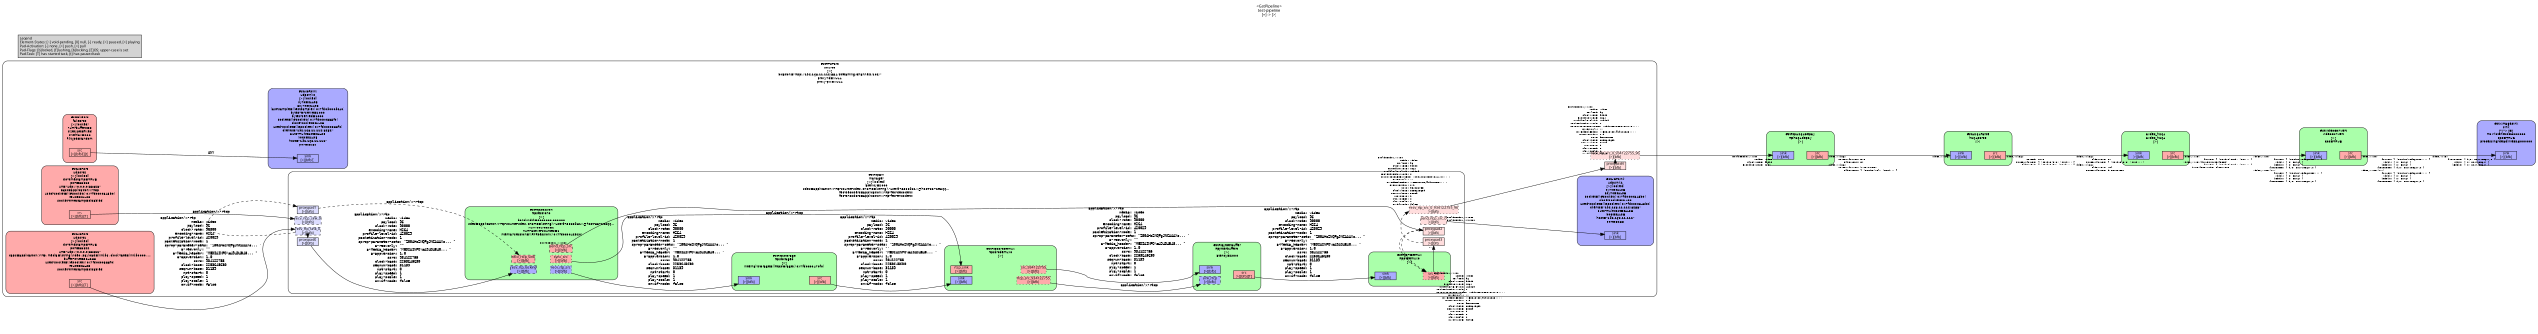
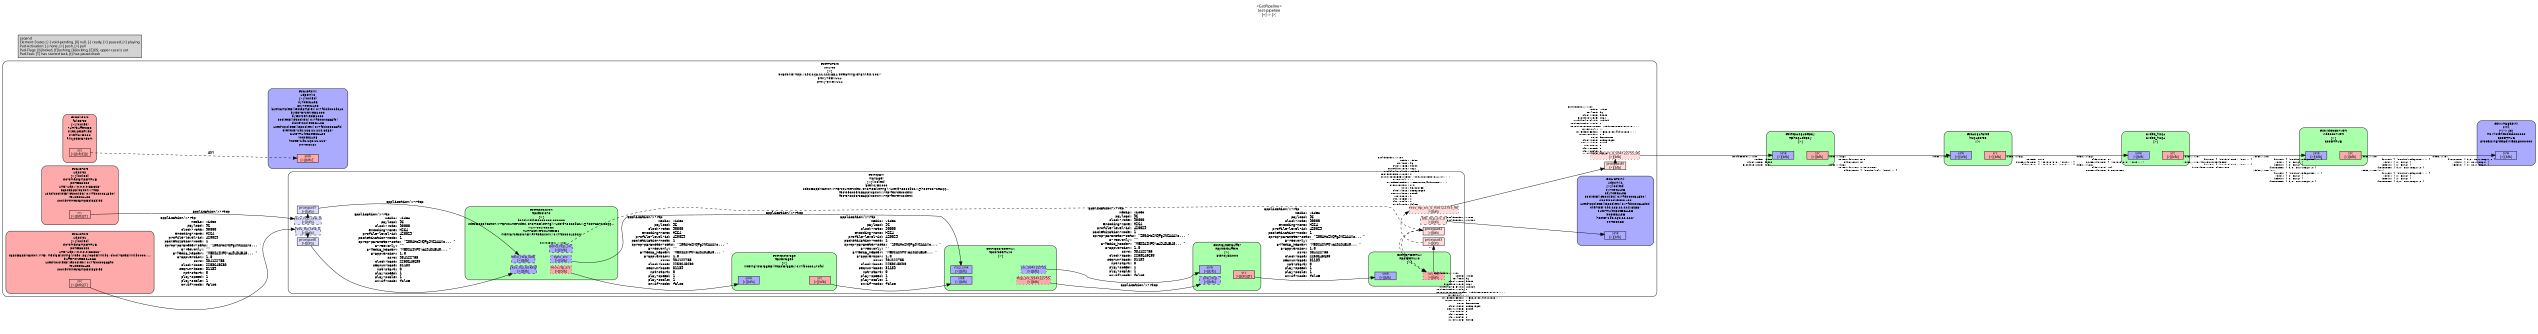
(192, 155) -> (192, 155)
(308, 158) -> (308, 158)
(423, 207) -> (423, 207)
(994, 209) -> (994, 209)
(1434, 221) -> (1434, 221)
(207, 224) -> (308, 216)
(561, 248) -> (561, 248)
(523, 259) -> (523, 259)
(561, 259) -> (561, 259)
(561, 270) -> (561, 270)
(961, 270) -> (961, 270)
(1034, 270) -> (1034, 270)
